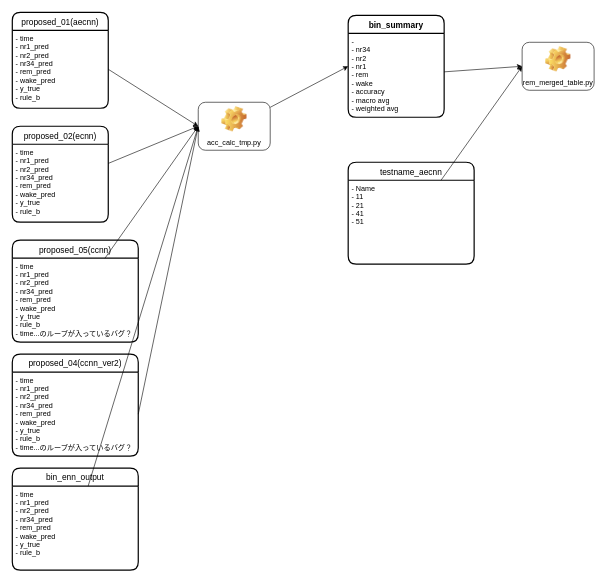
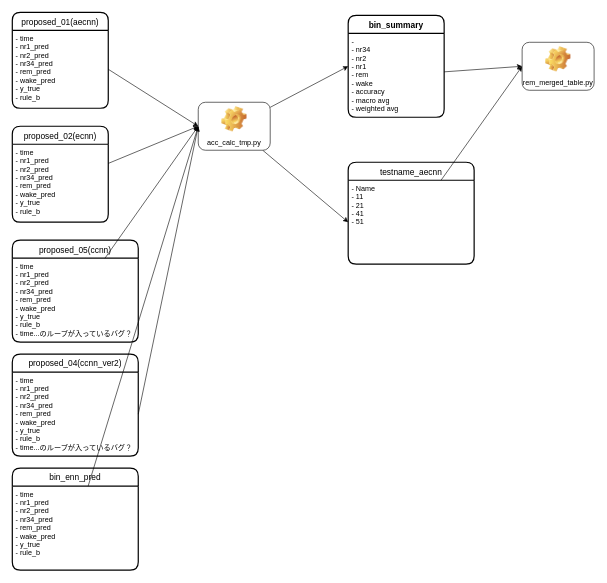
none -> (304, 185)
(75, 478) -> (75, 478)
